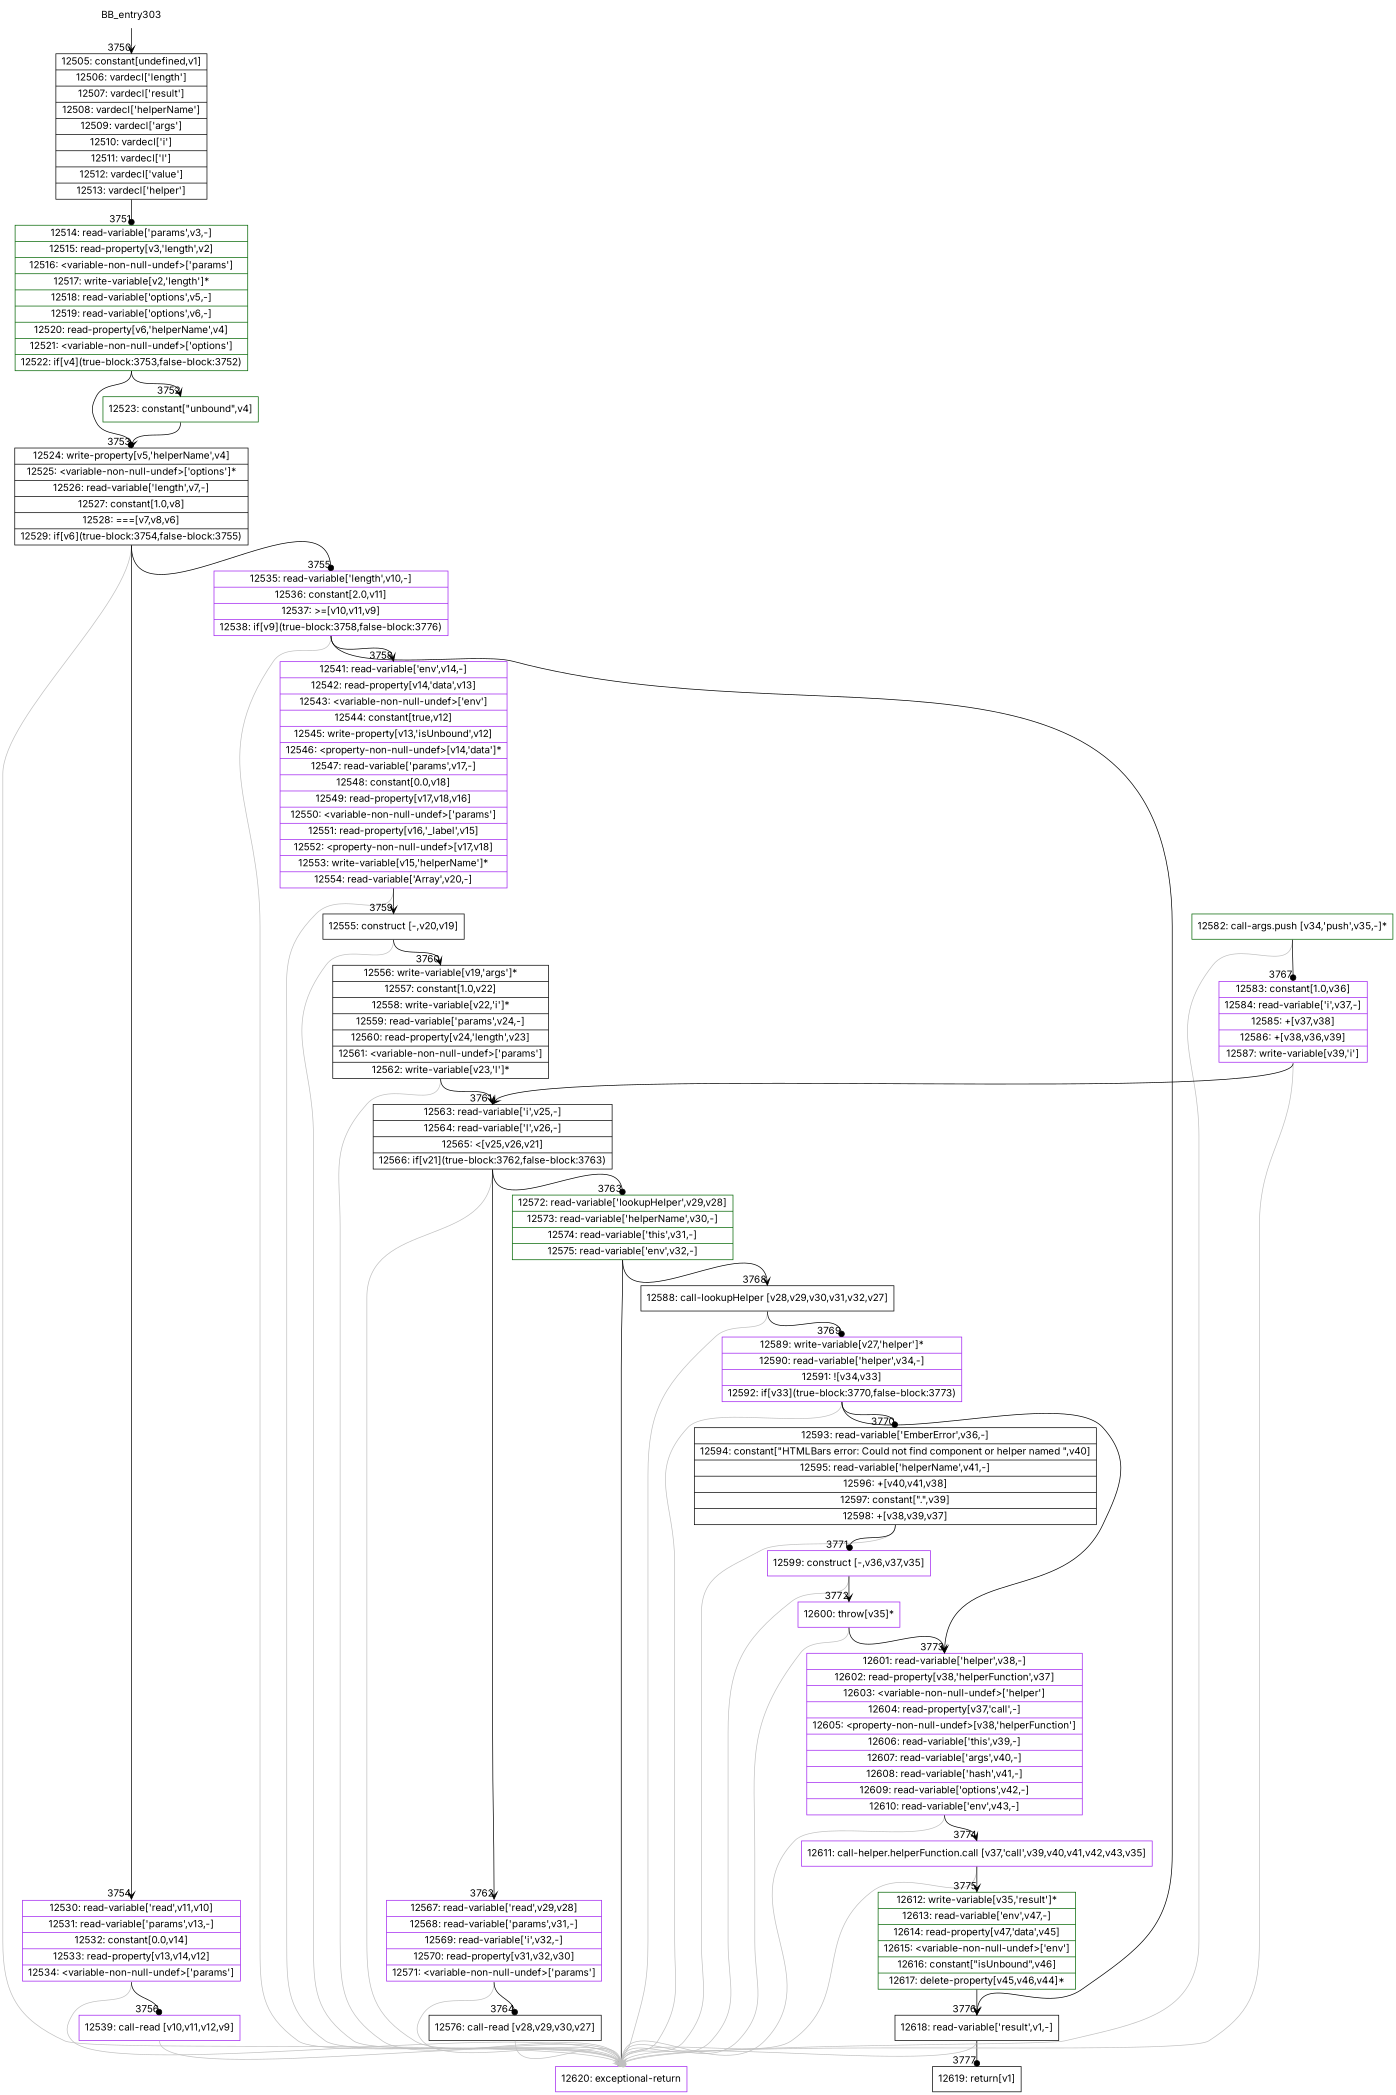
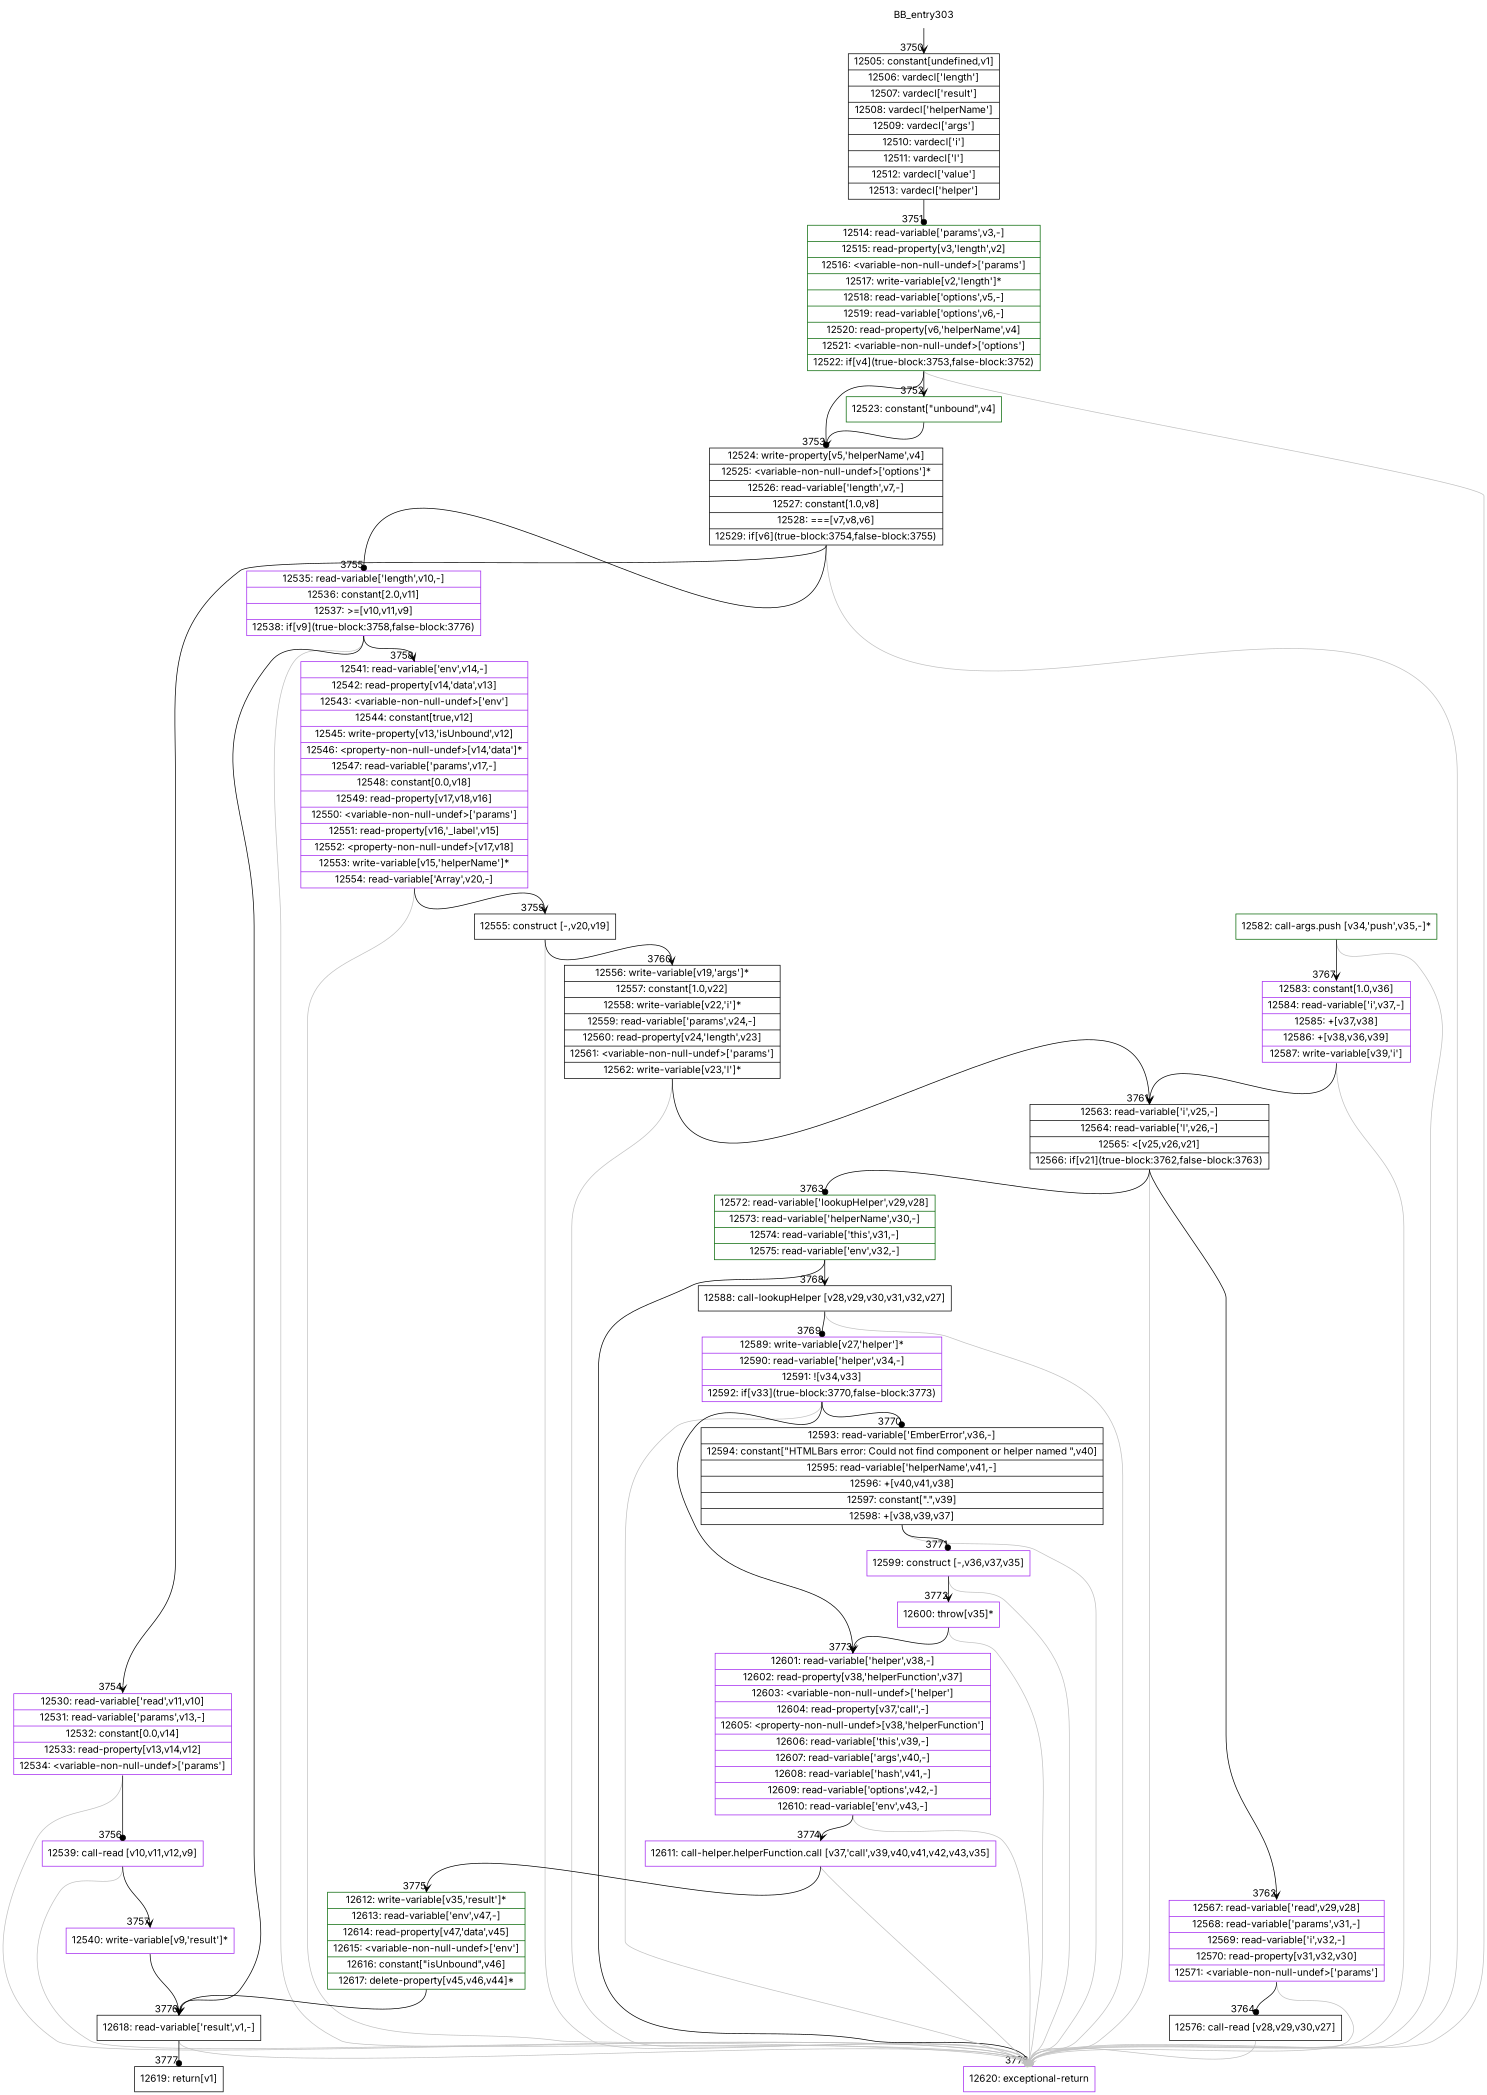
(1293, 957) -> (1336, 956)
none -> (1484, 1193)
none -> (150, 1941)
